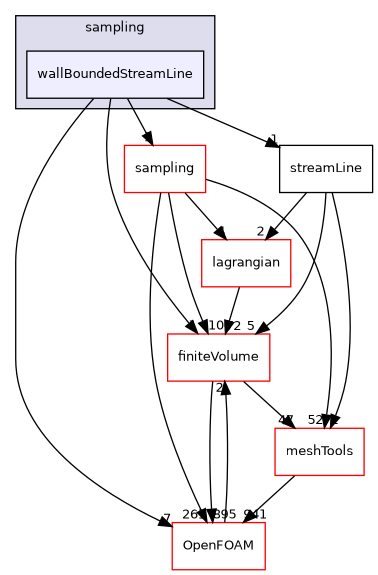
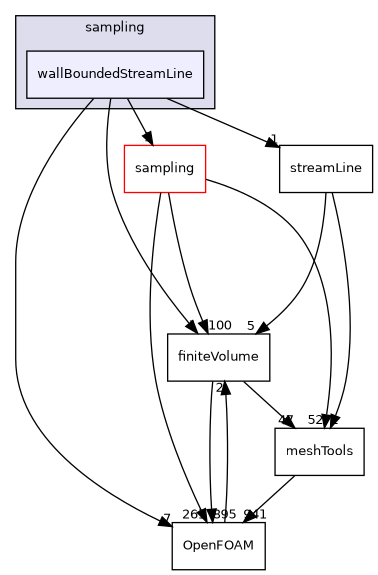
(246, 263) -> none
(219, 358) -> (219, 358)
(320, 452) -> (320, 452)
(219, 546) -> (219, 546)
